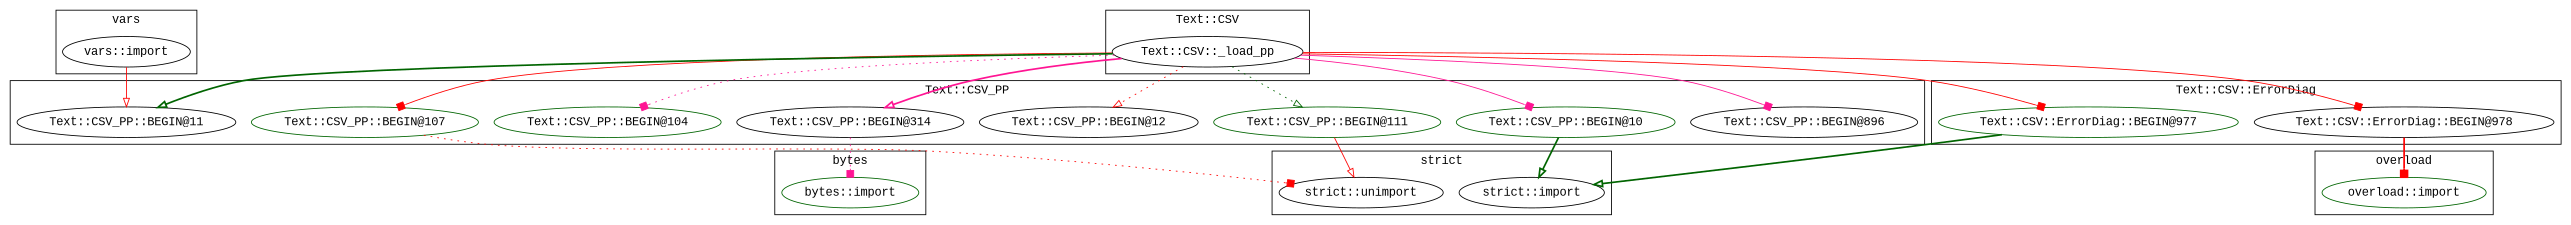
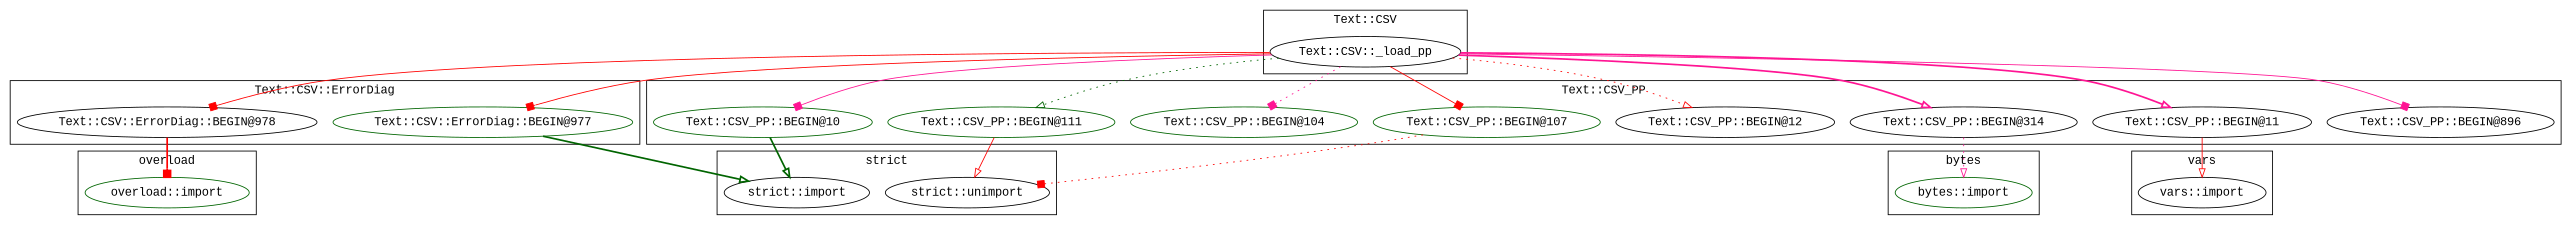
(590, 63) -> (1990, 70)
(126, 86) -> (2202, 156)
(850, 156) -> (1964, 156)
